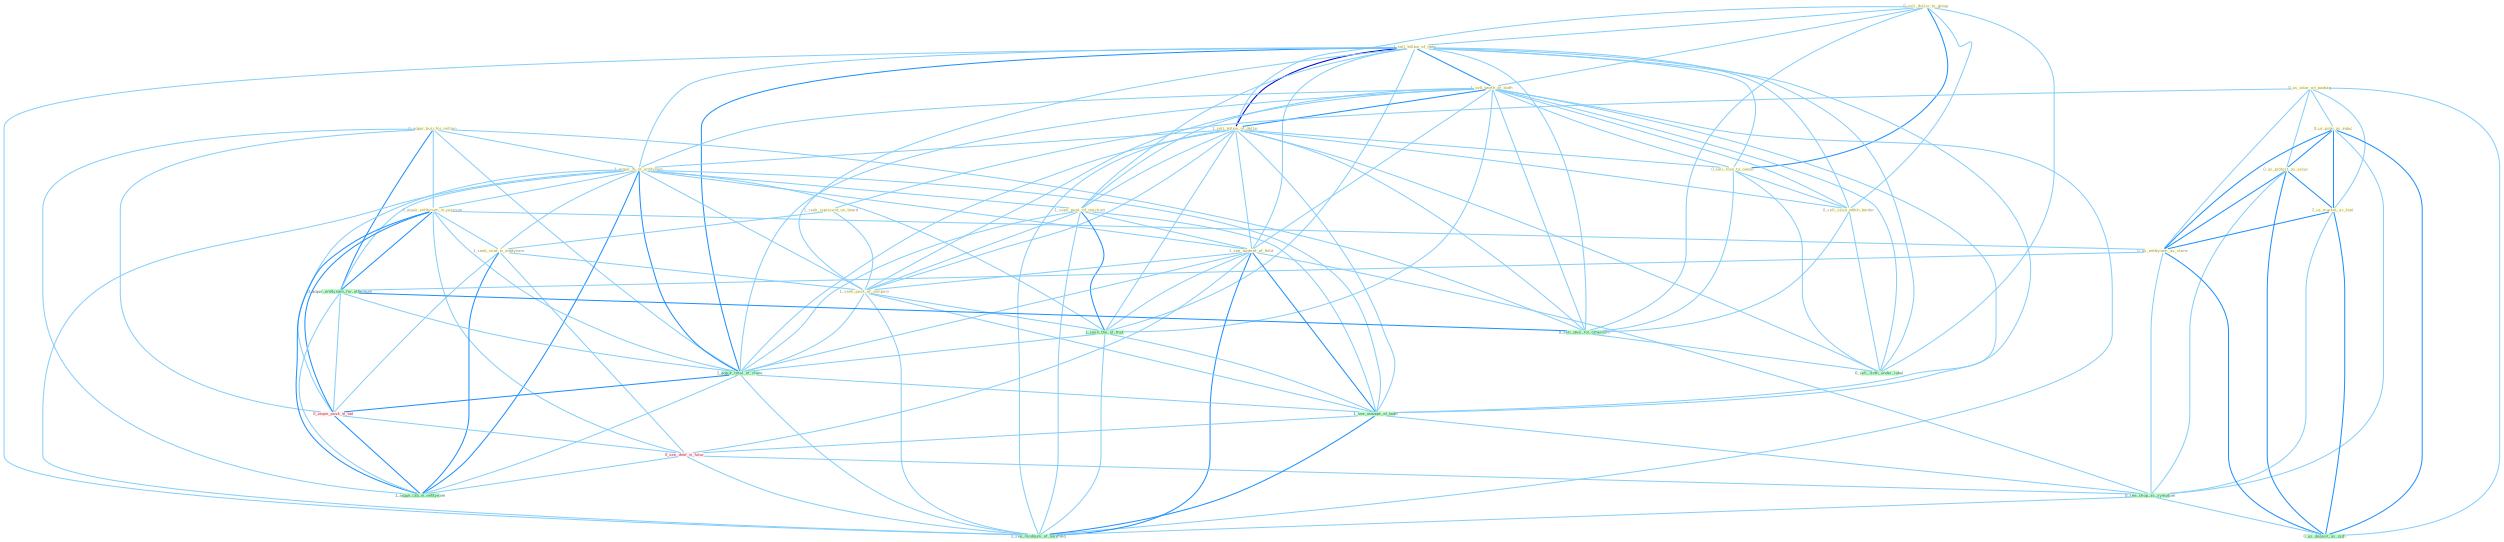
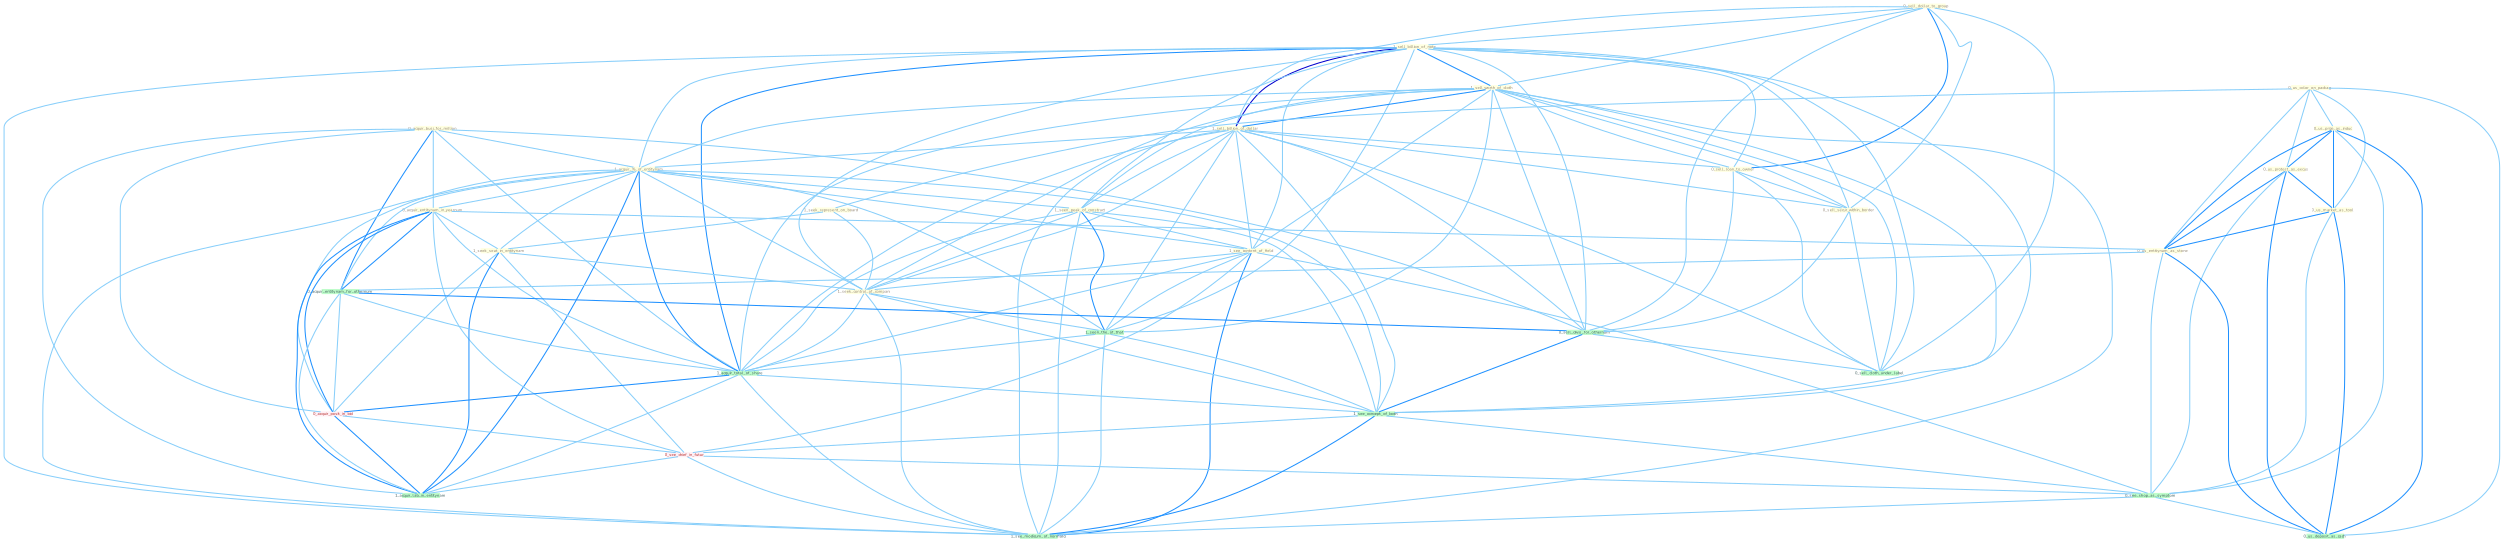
(864, 292) -> (864, 292)
(1314, 332) -> (1481, 373)
